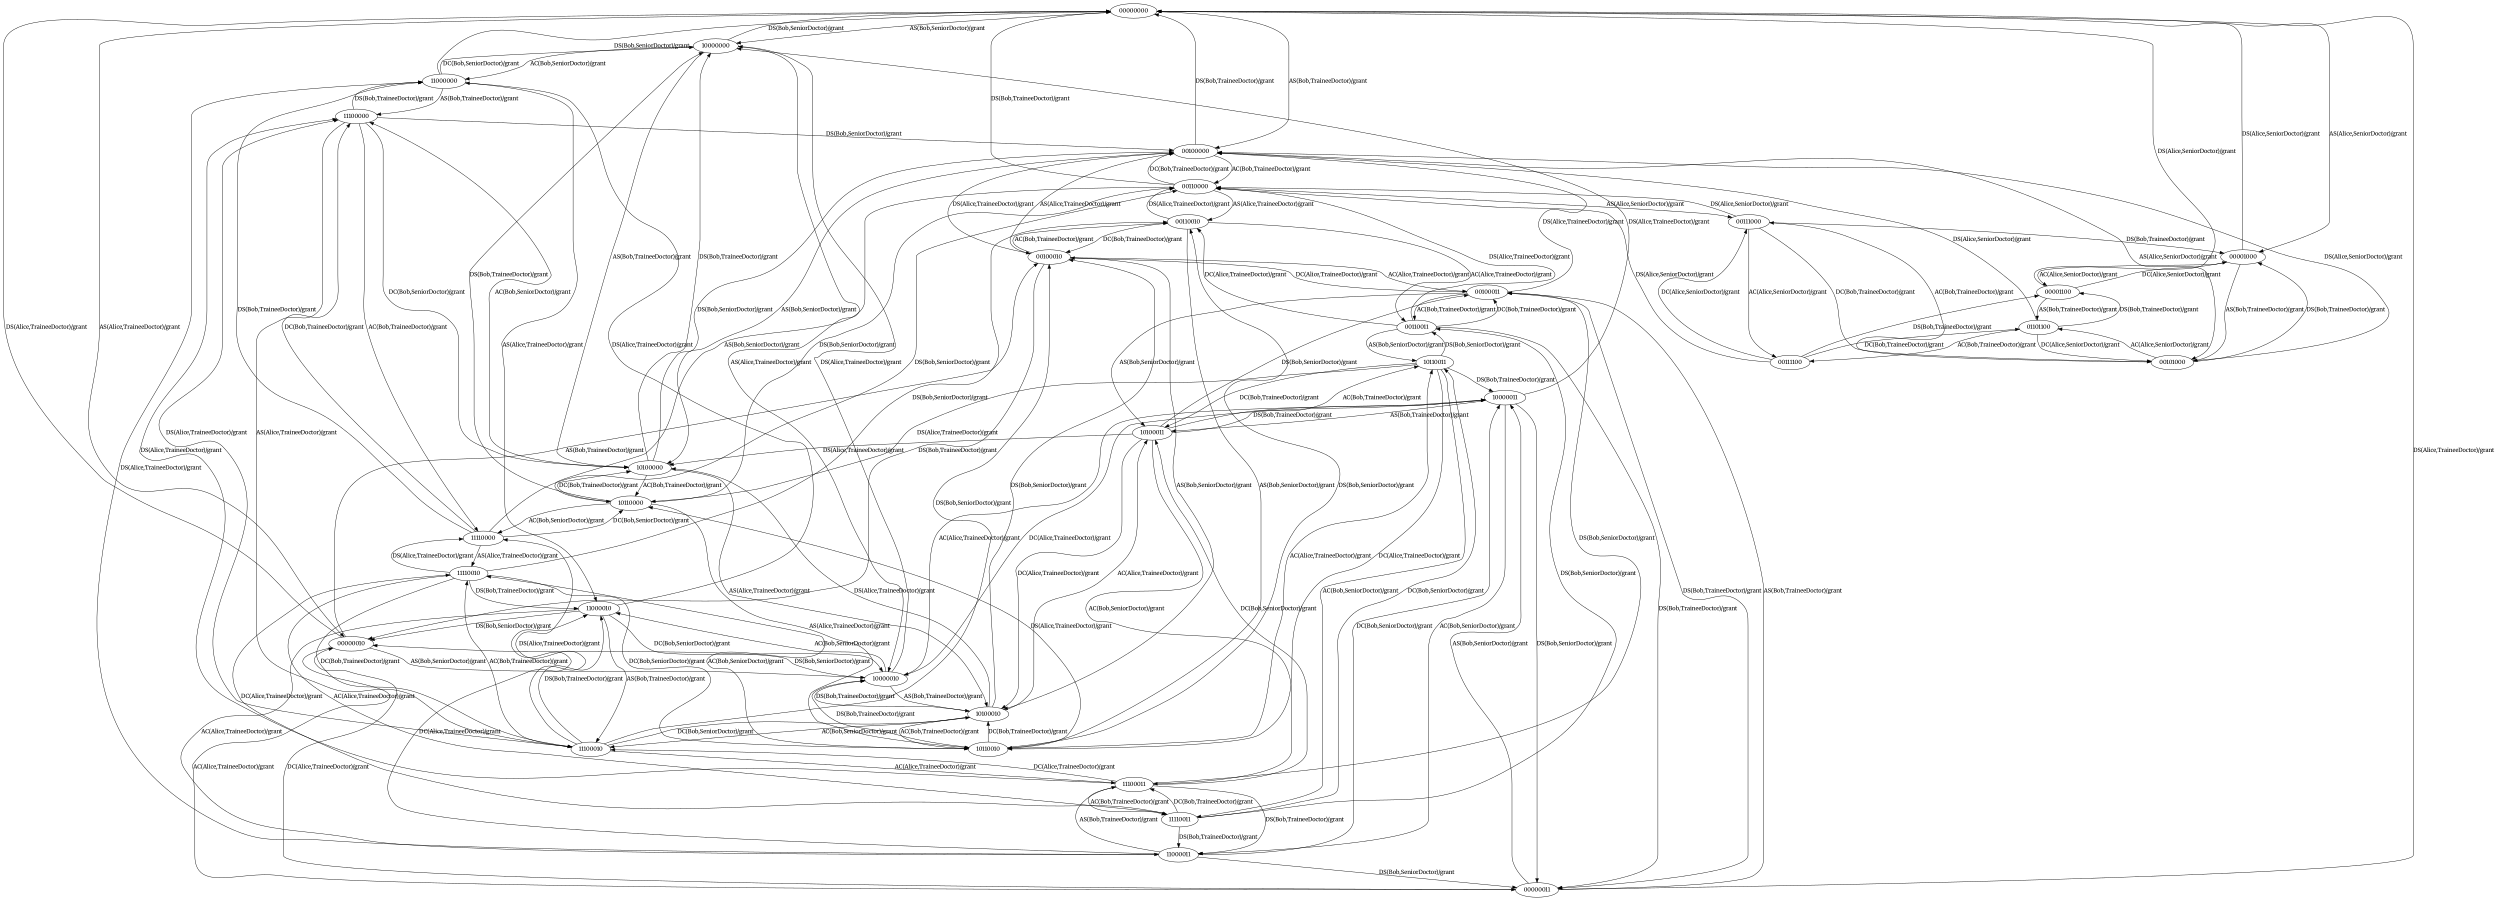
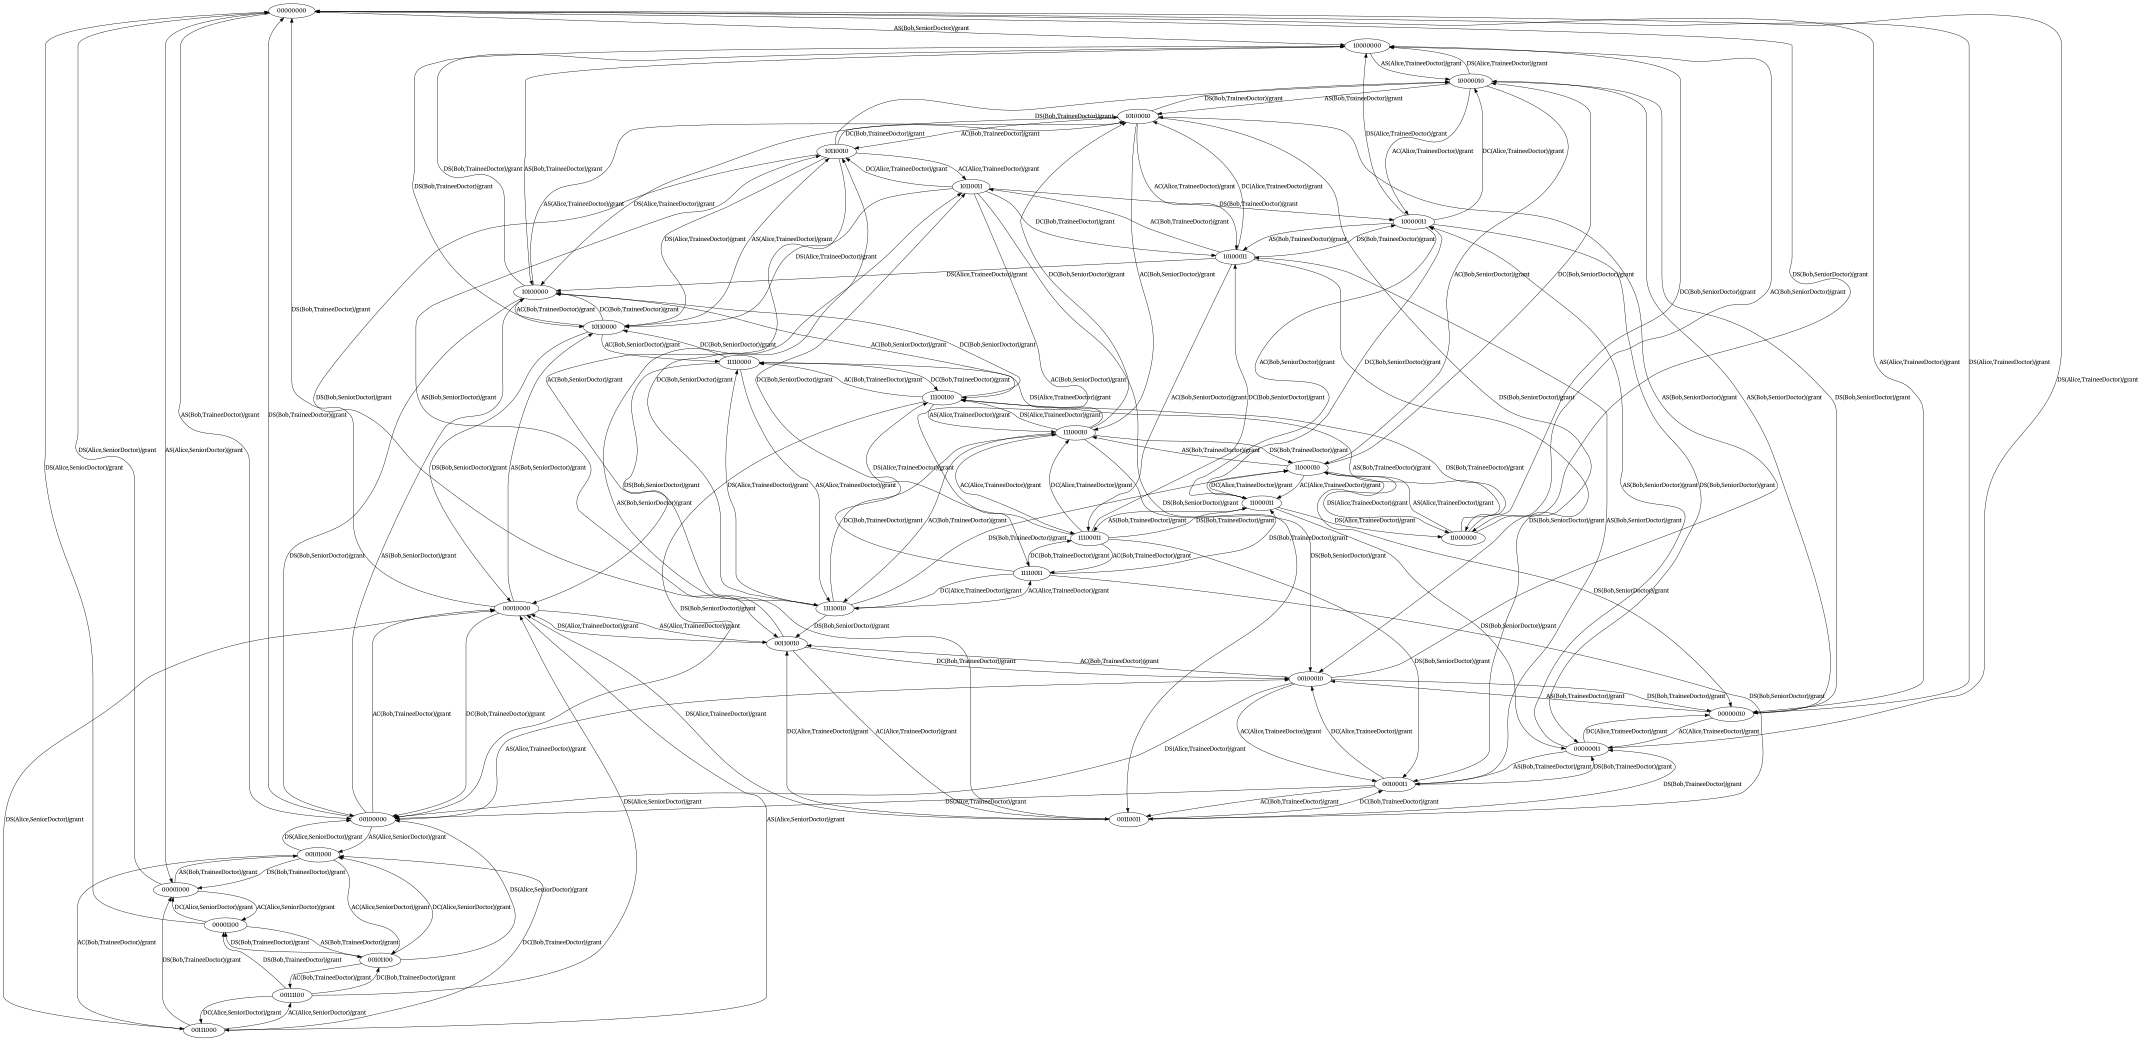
(858, 17) -> none
(356, 116) -> (942, 398)
(1195, 187) -> (517, 609)
(237, 301) -> none
(2039, 327) -> (380, 960)
